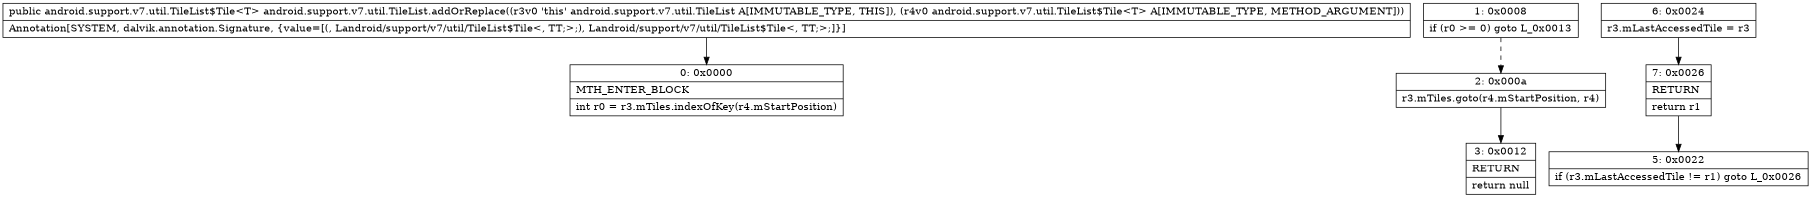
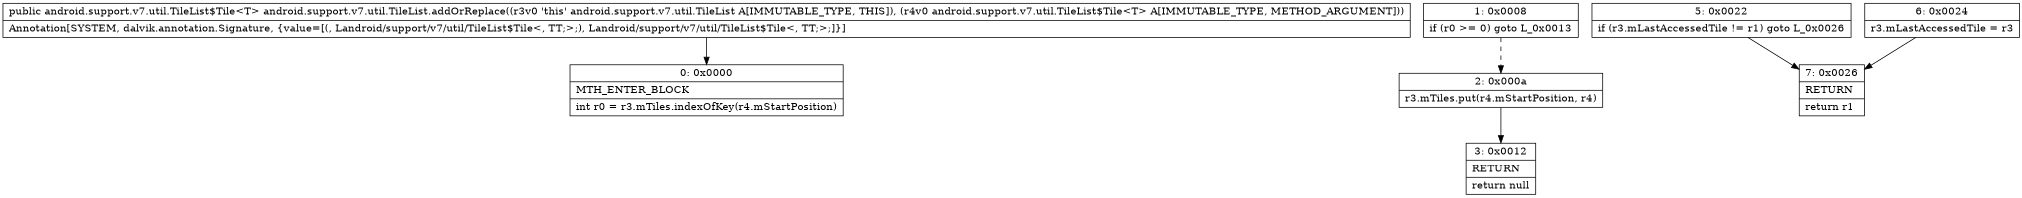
(1501, 98) -> (1501, 98)
(1679, 130) -> (1770, 51)
